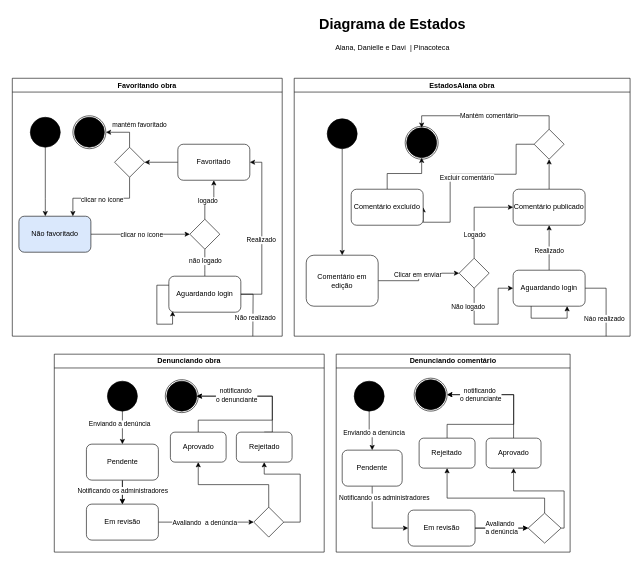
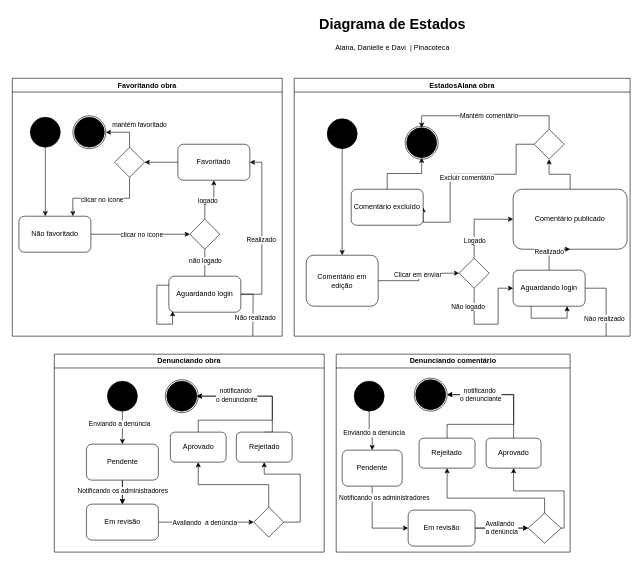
(549, 207) -> (570, 219)
(55, 234) -> (55, 234)
